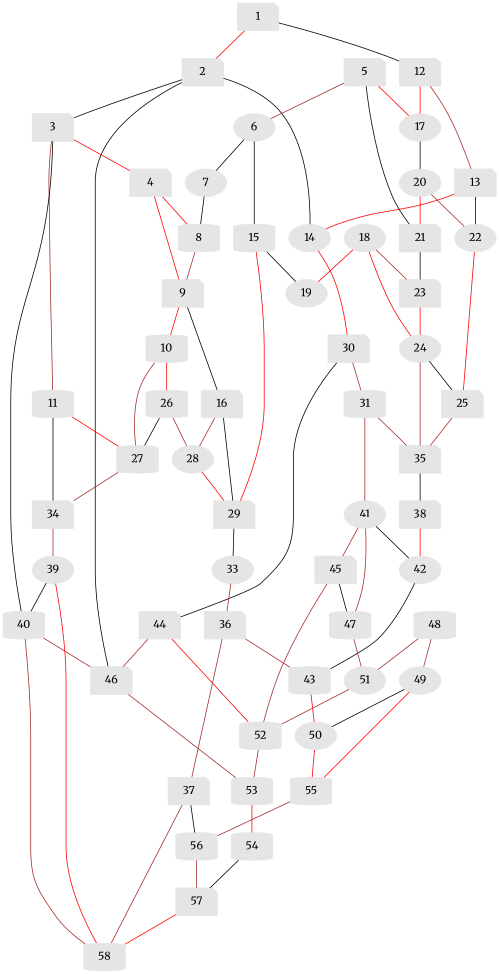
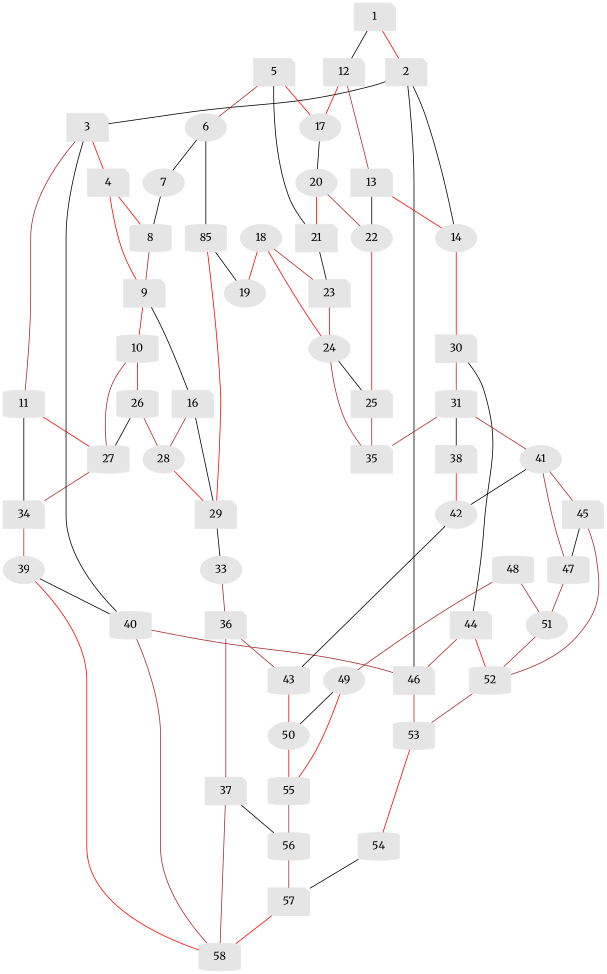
(254, 238) -> (206, 238)
(420, 487) -> (456, 432)
